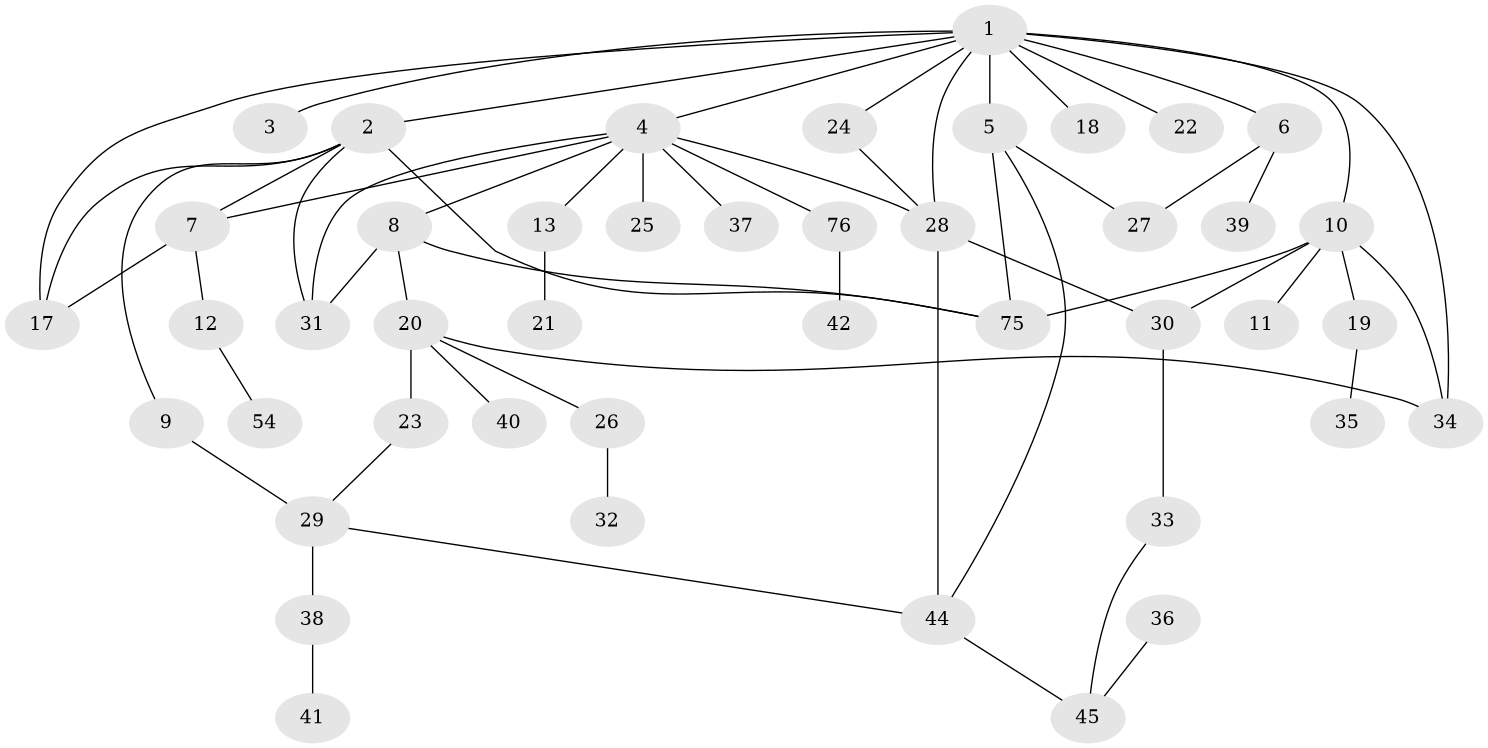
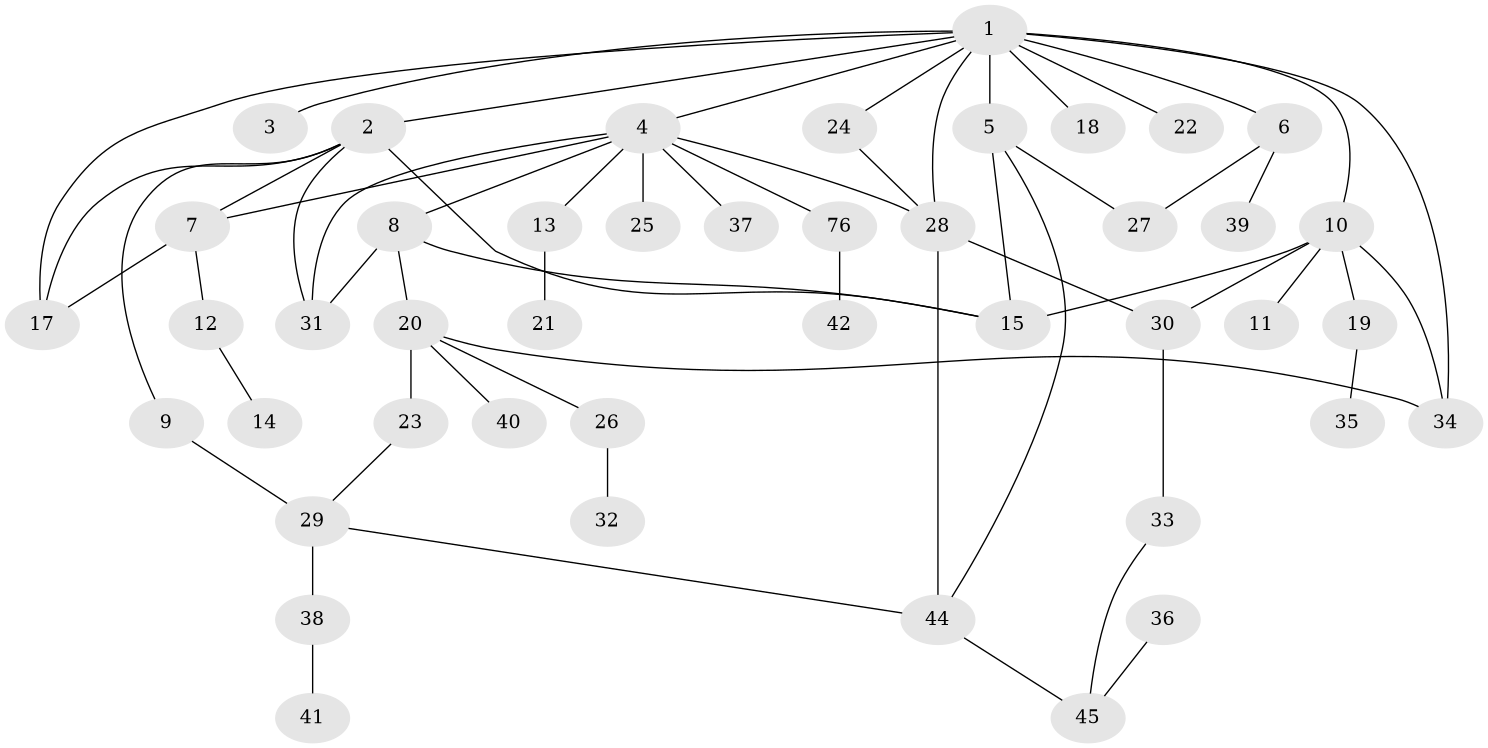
(1013, 325) -> (1013, 325)
(265, 423) -> (265, 423)
